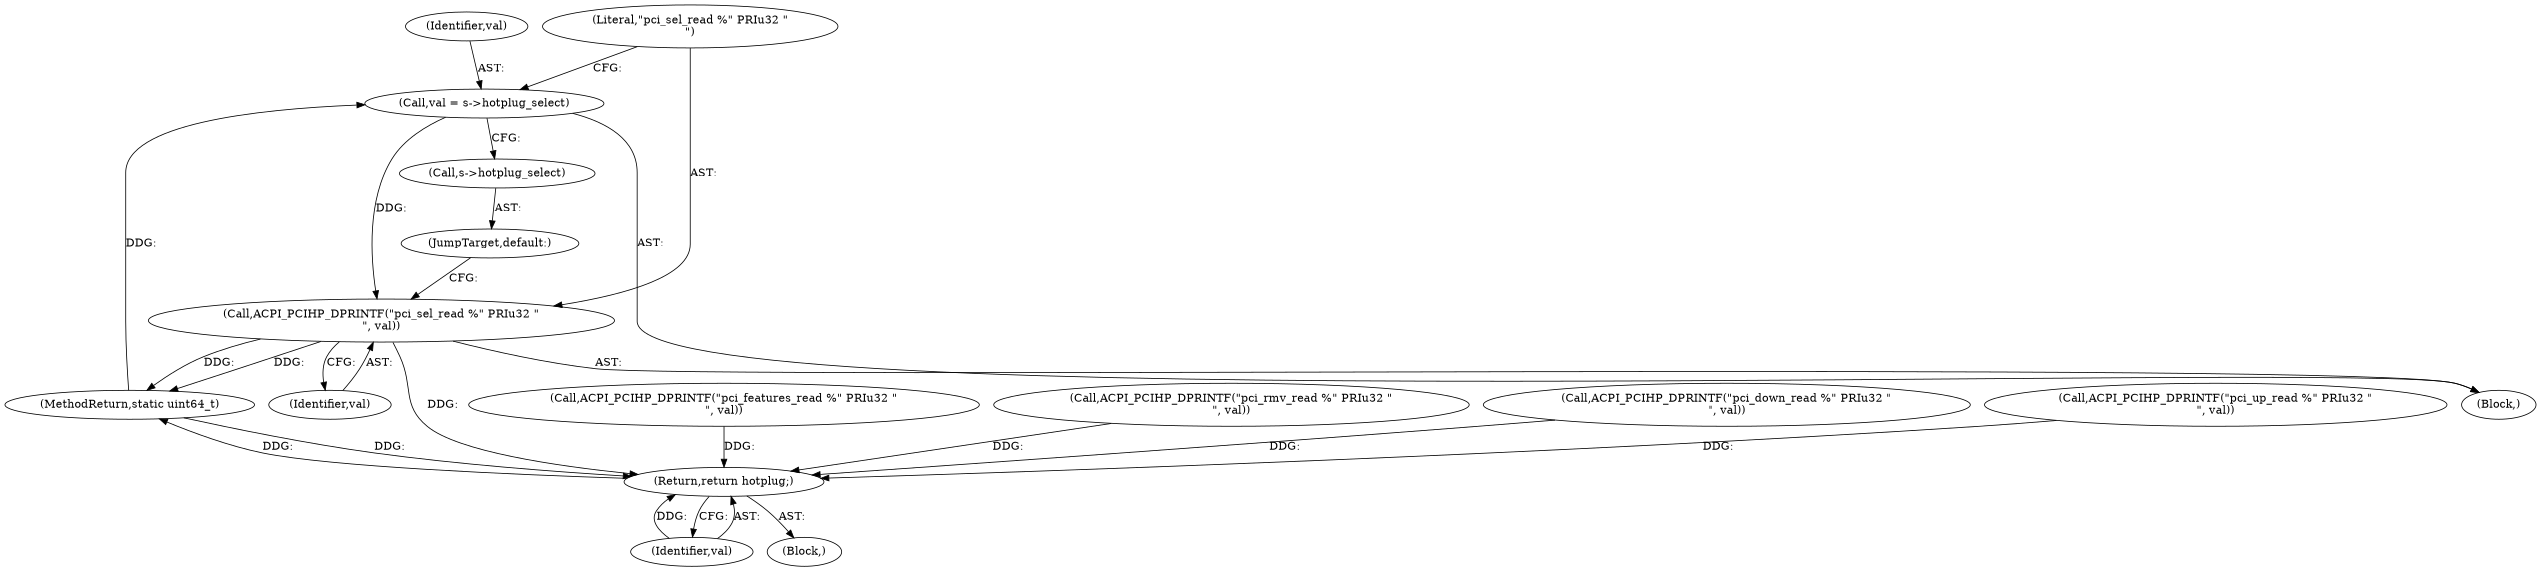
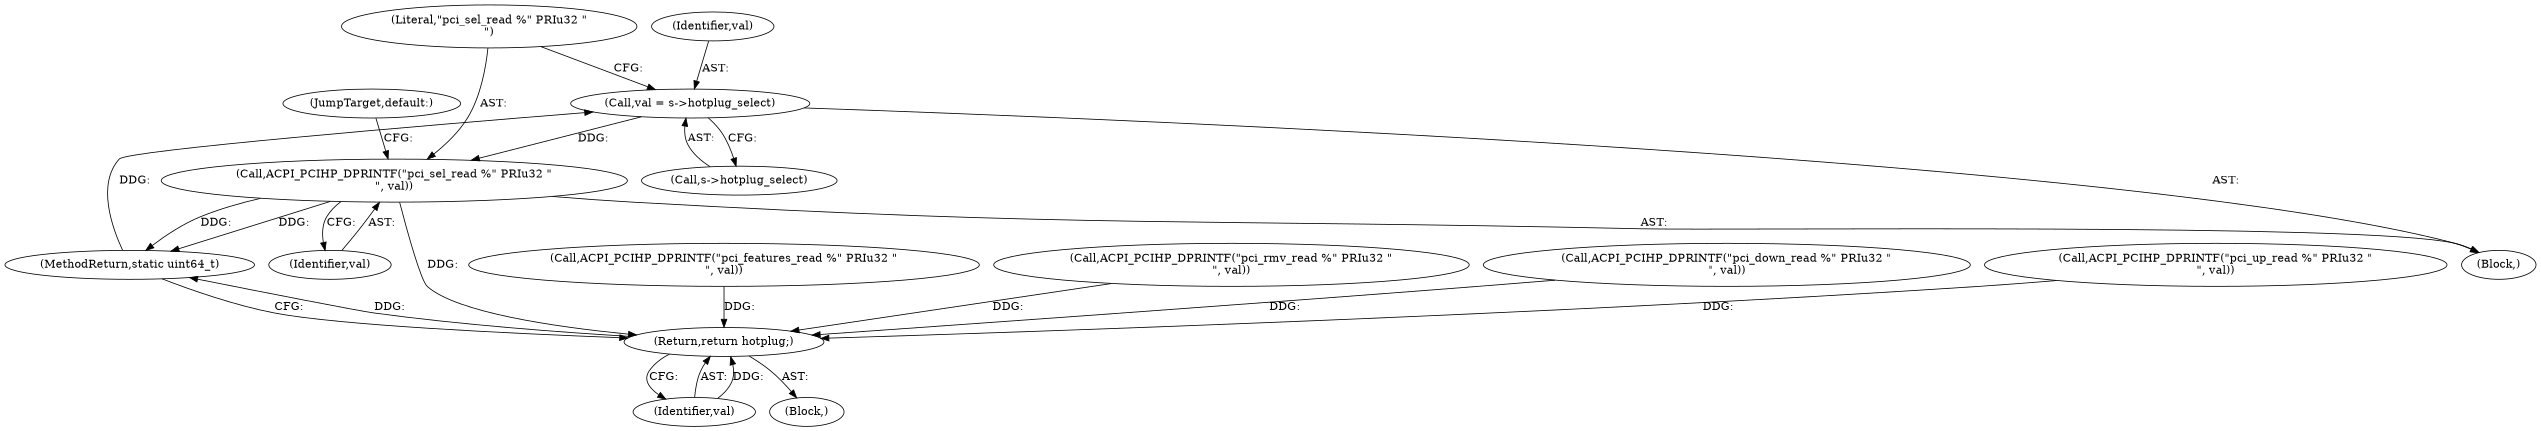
(494, 204) -> (691, 150)
(392, 447) -> (291, 307)
